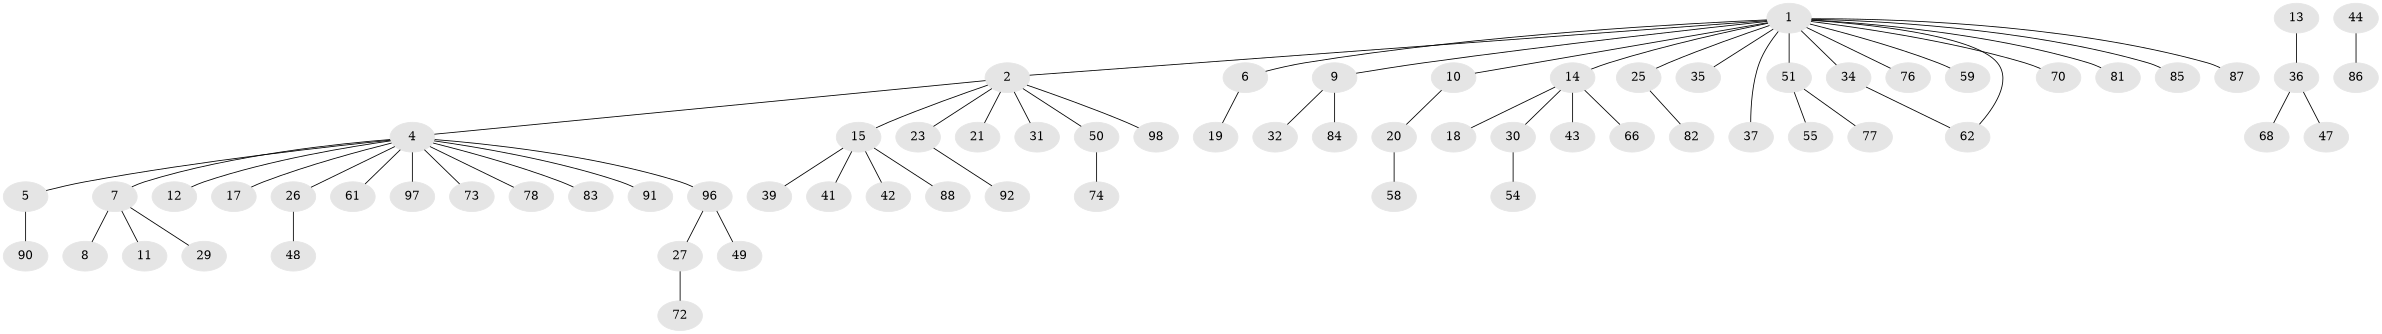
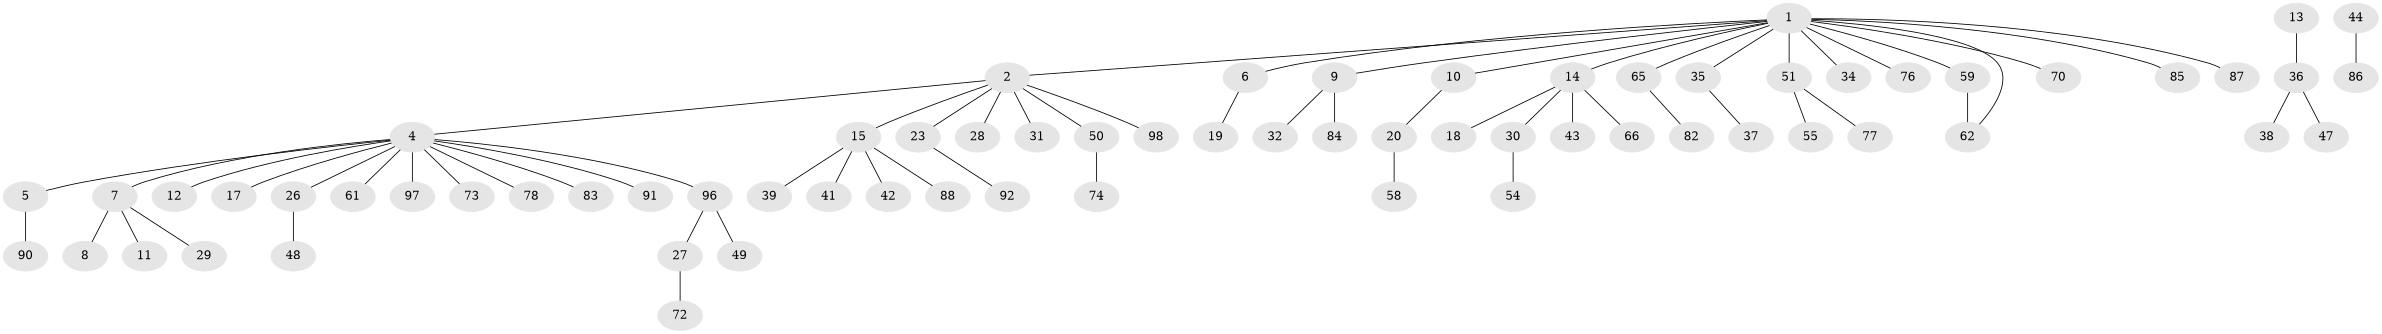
(1756, 74) -> (1725, 107)
(1639, 78) -> (1639, 78)
(2118, 78) -> none
(1908, 107) -> (1968, 108)
(978, 137) -> (978, 137)
(2267, 137) -> (2267, 137)
